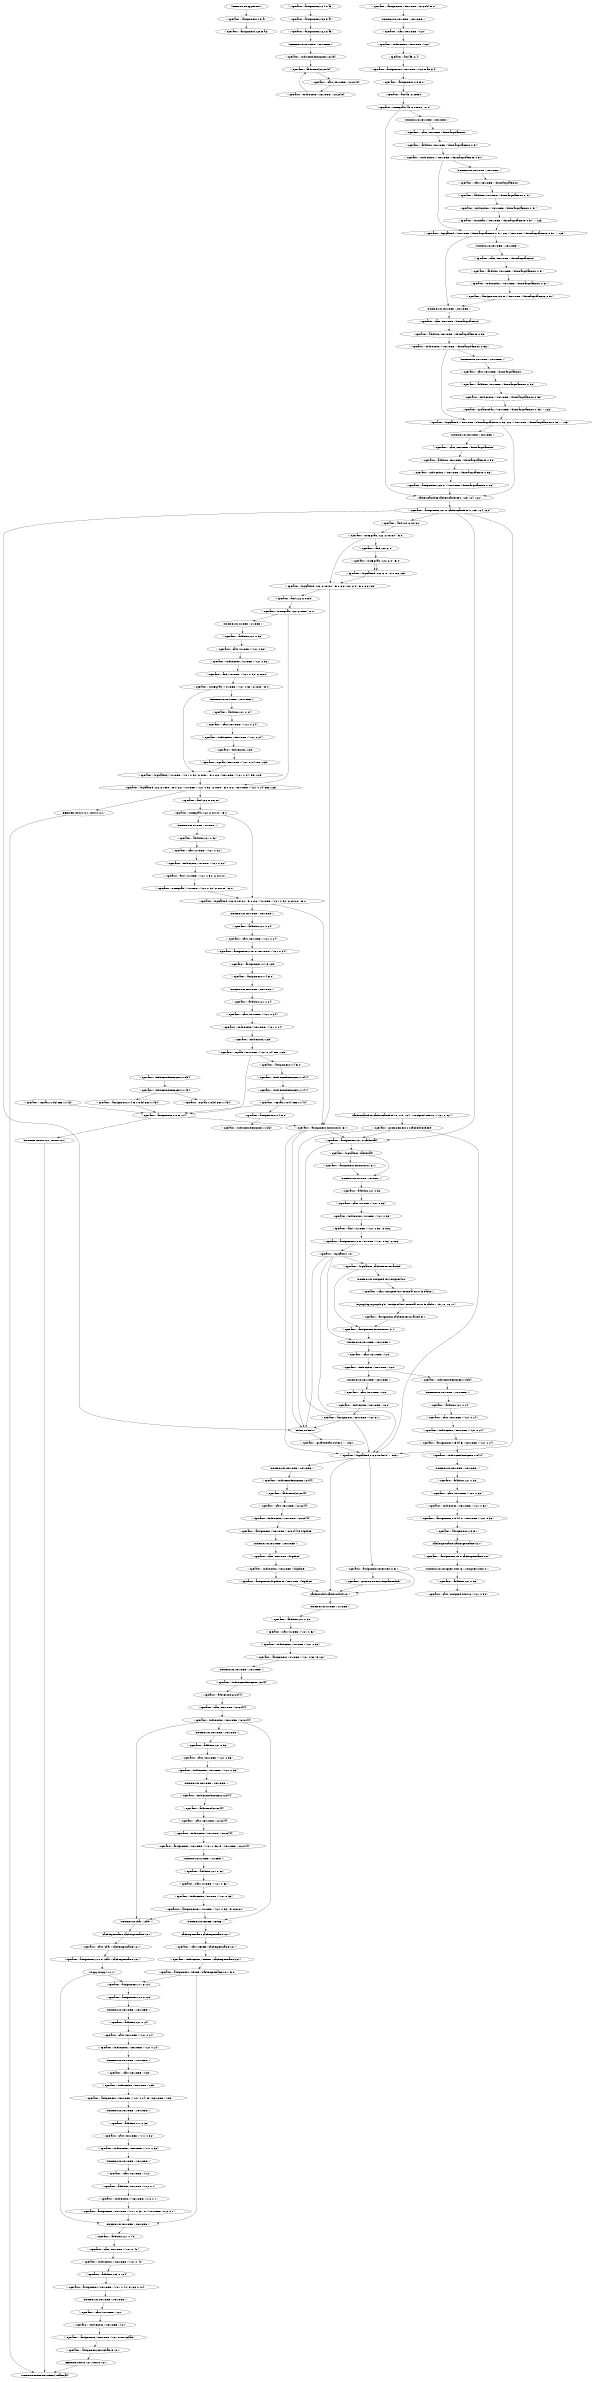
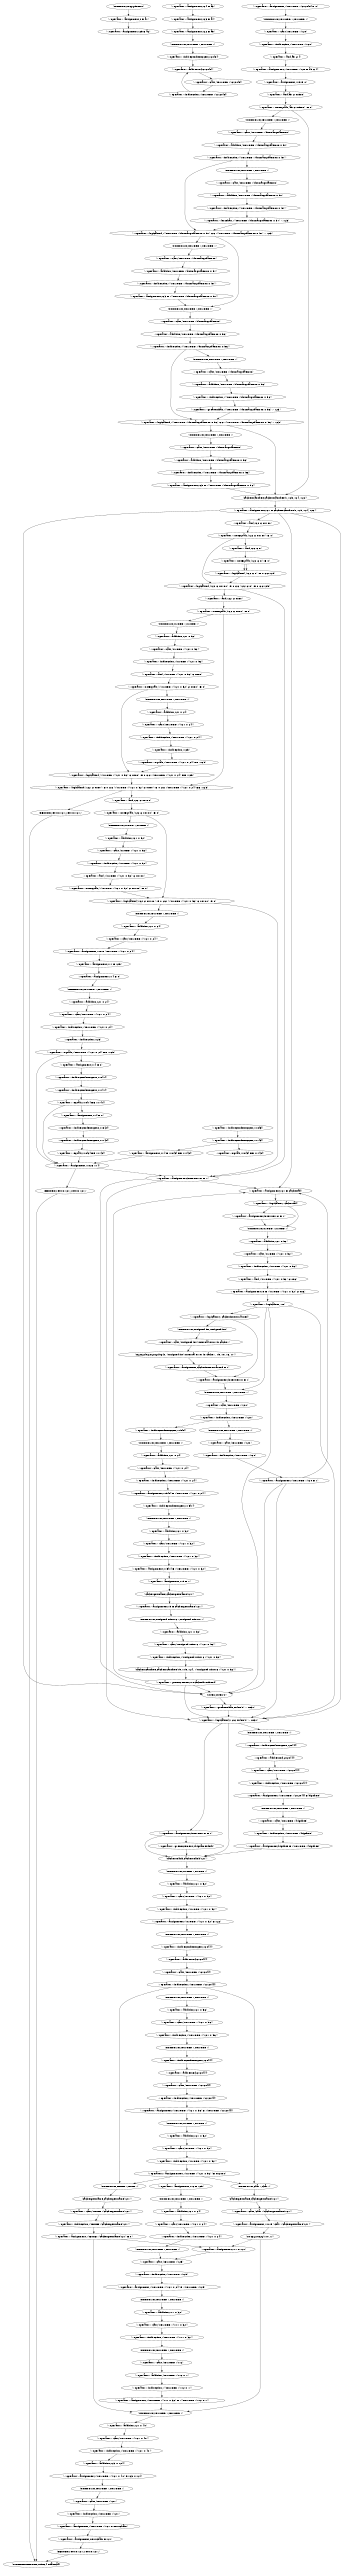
none -> (83, 1140)
none -> (186, 1657)
(128, 1990) -> (193, 2255)
